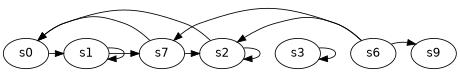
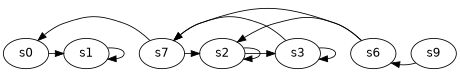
(129, 10) -> (252, 54)
(399, 42) -> (408, 65)
(116, 54) -> (240, 18)
